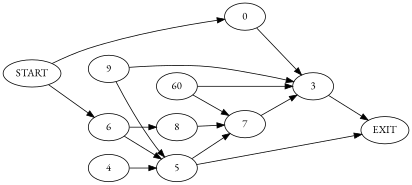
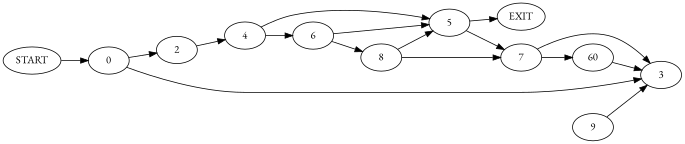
none -> (177, 50)
(68, 99) -> (275, 36)
(208, 103) -> (553, 58)
(345, 106) -> none
(136, 117) -> (412, 42)
